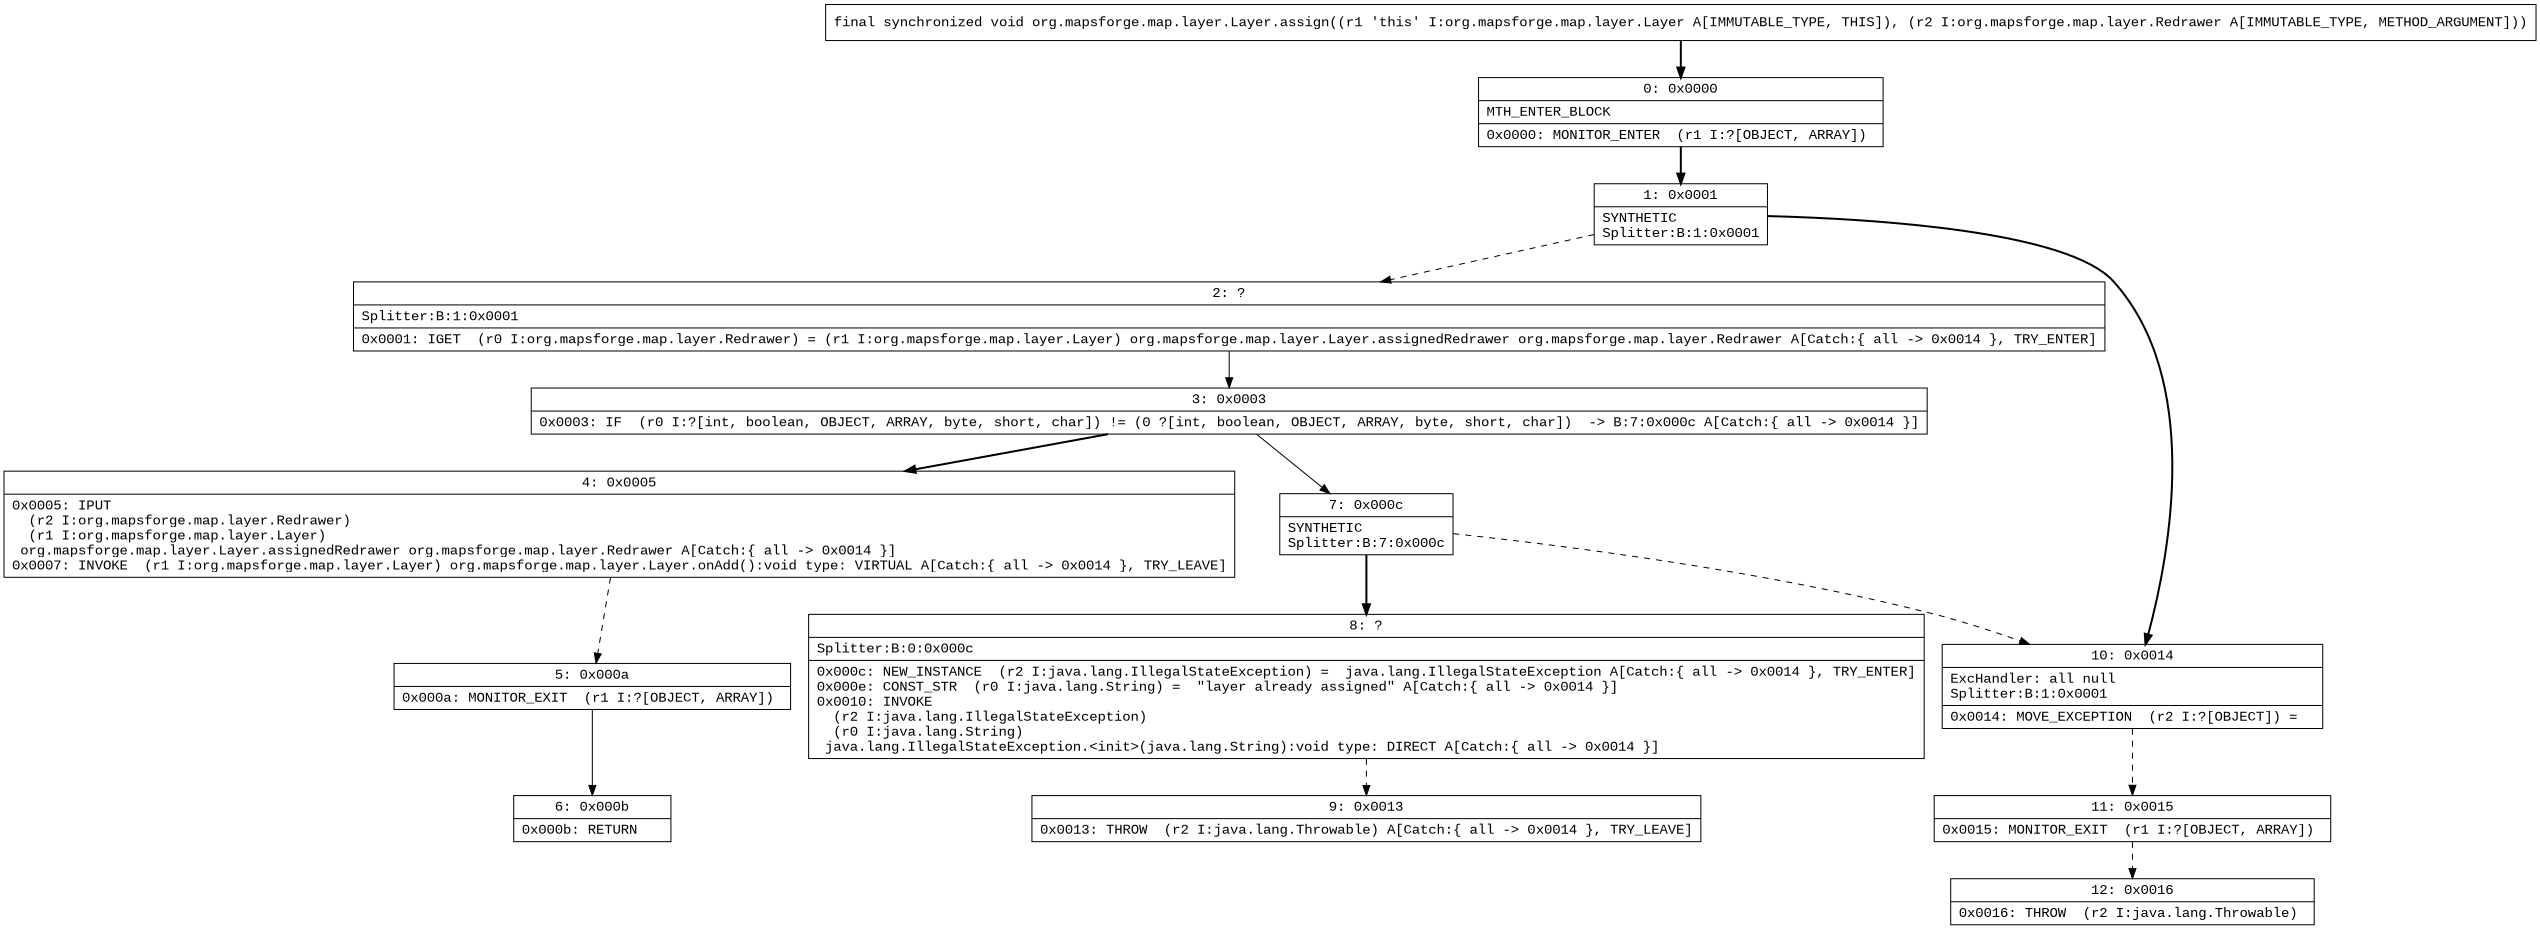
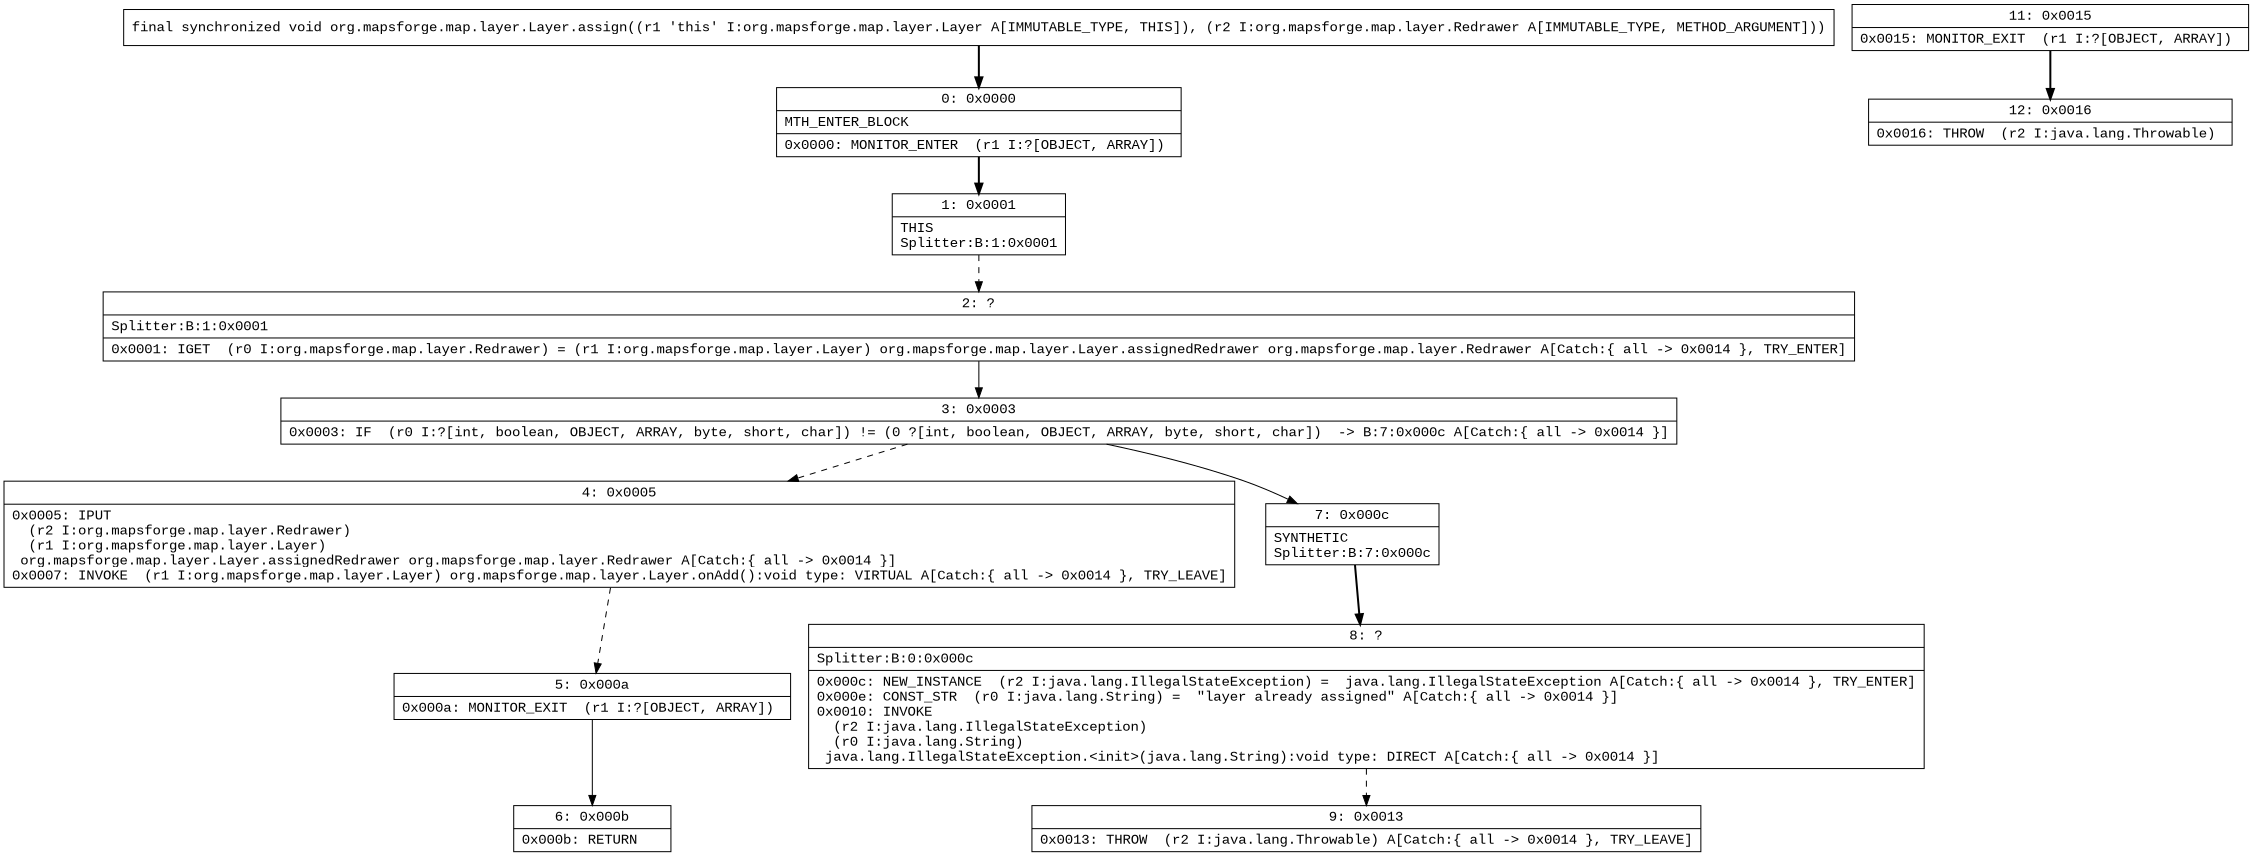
(1640, 218) -> (917, 228)
(1012, 452) -> (853, 461)
(2132, 686) -> none
(2132, 855) -> (2050, 70)
